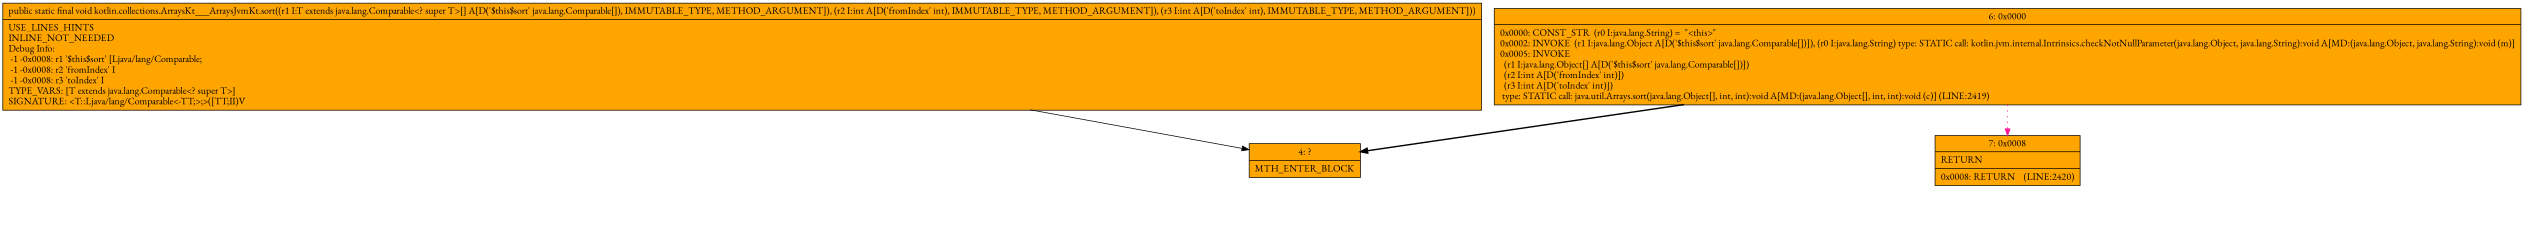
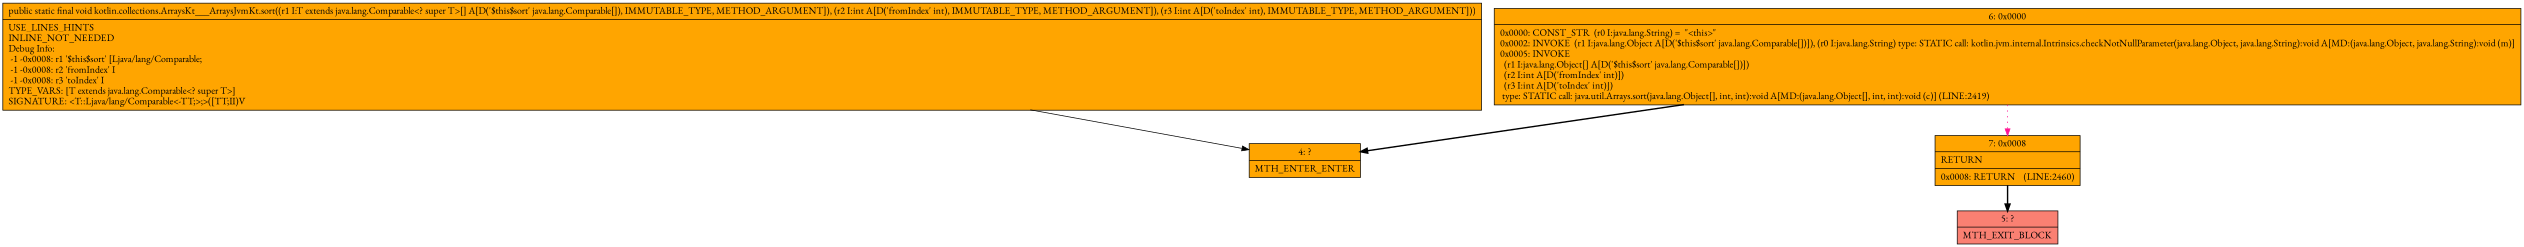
(1305, 169) -> (1305, 169)
(2008, 177) -> (2008, 177)
none -> (2008, 227)
